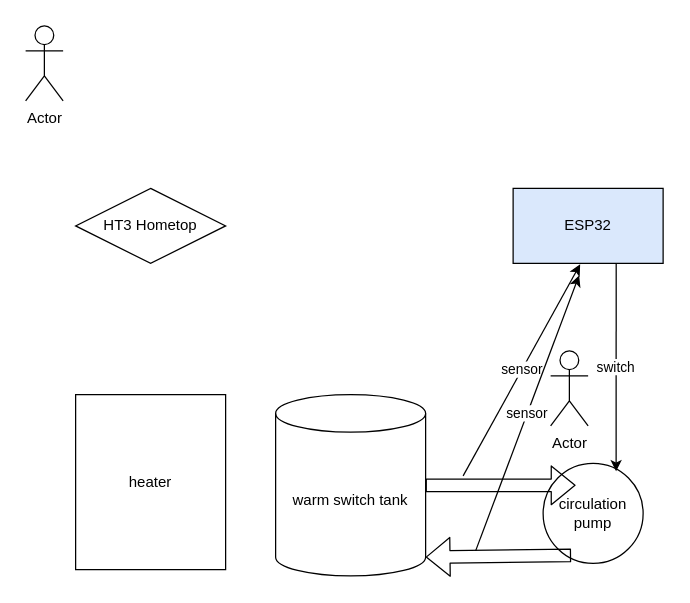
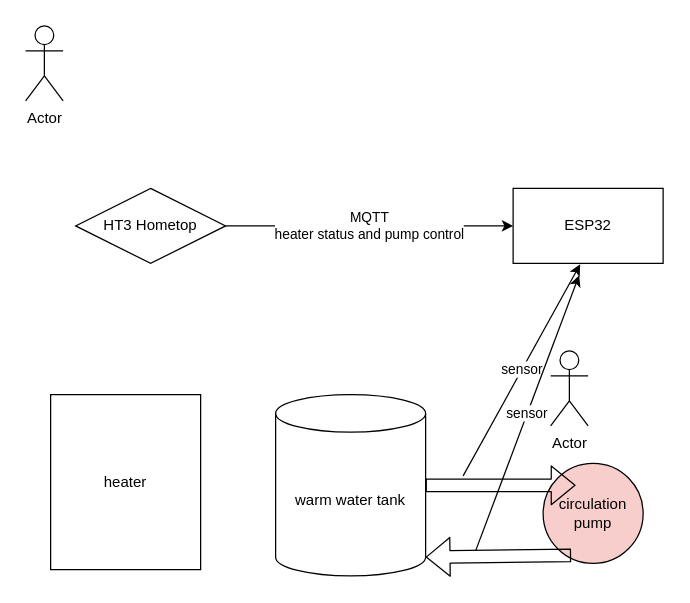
none -> (252, 226)
(588, 226) -> (588, 226)
(616, 363) -> none
(151, 482) -> (126, 482)
(351, 501) -> (351, 501)
(593, 513) -> (593, 513)
